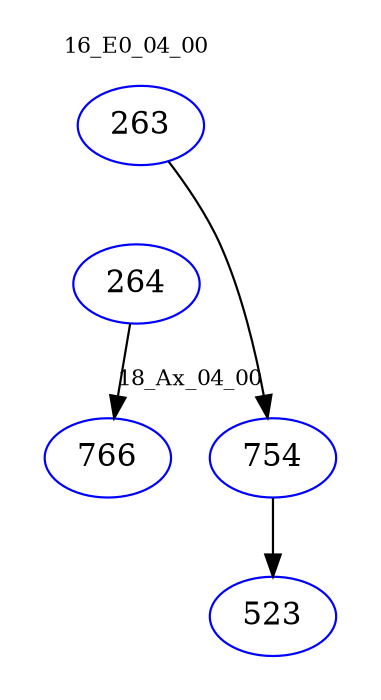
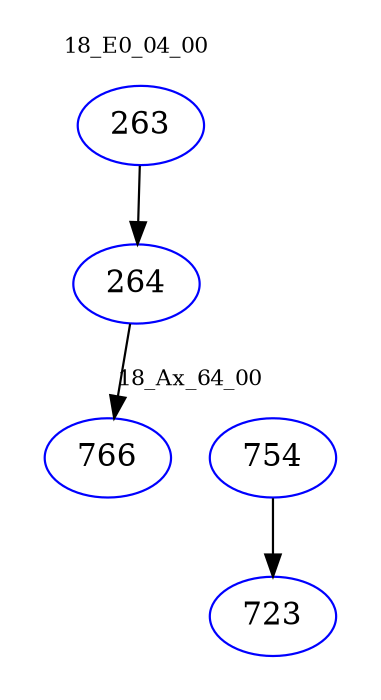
(136, 47) -> (136, 47)
(241, 302) -> (139, 194)
(190, 380) -> (190, 380)
(273, 616) -> (273, 616)
